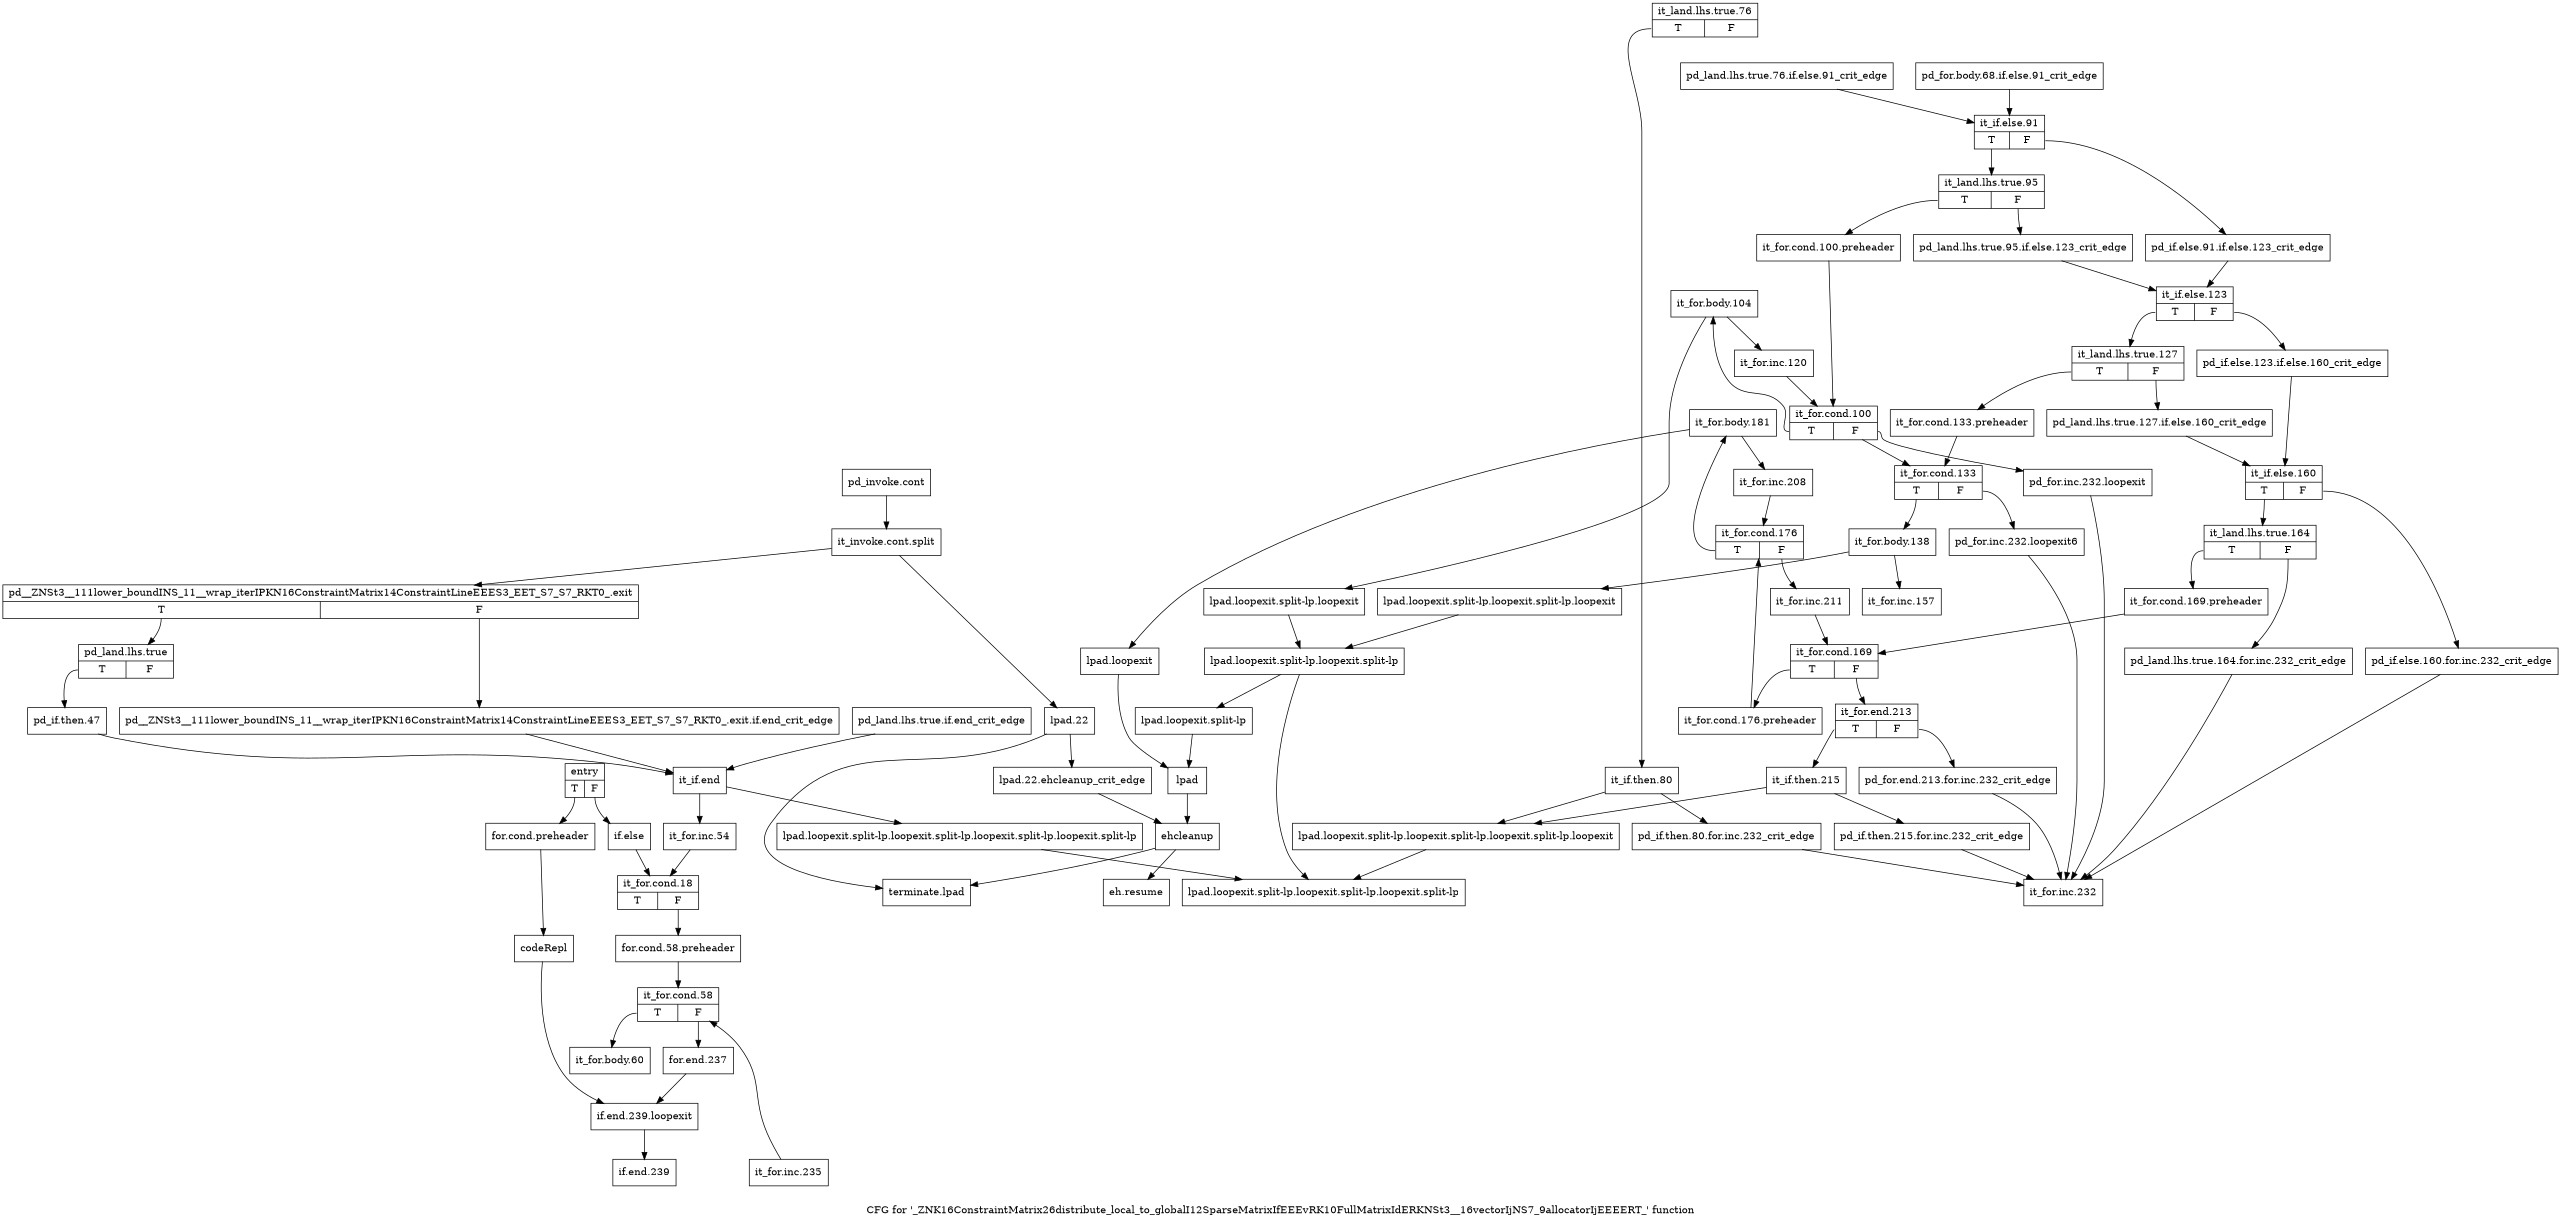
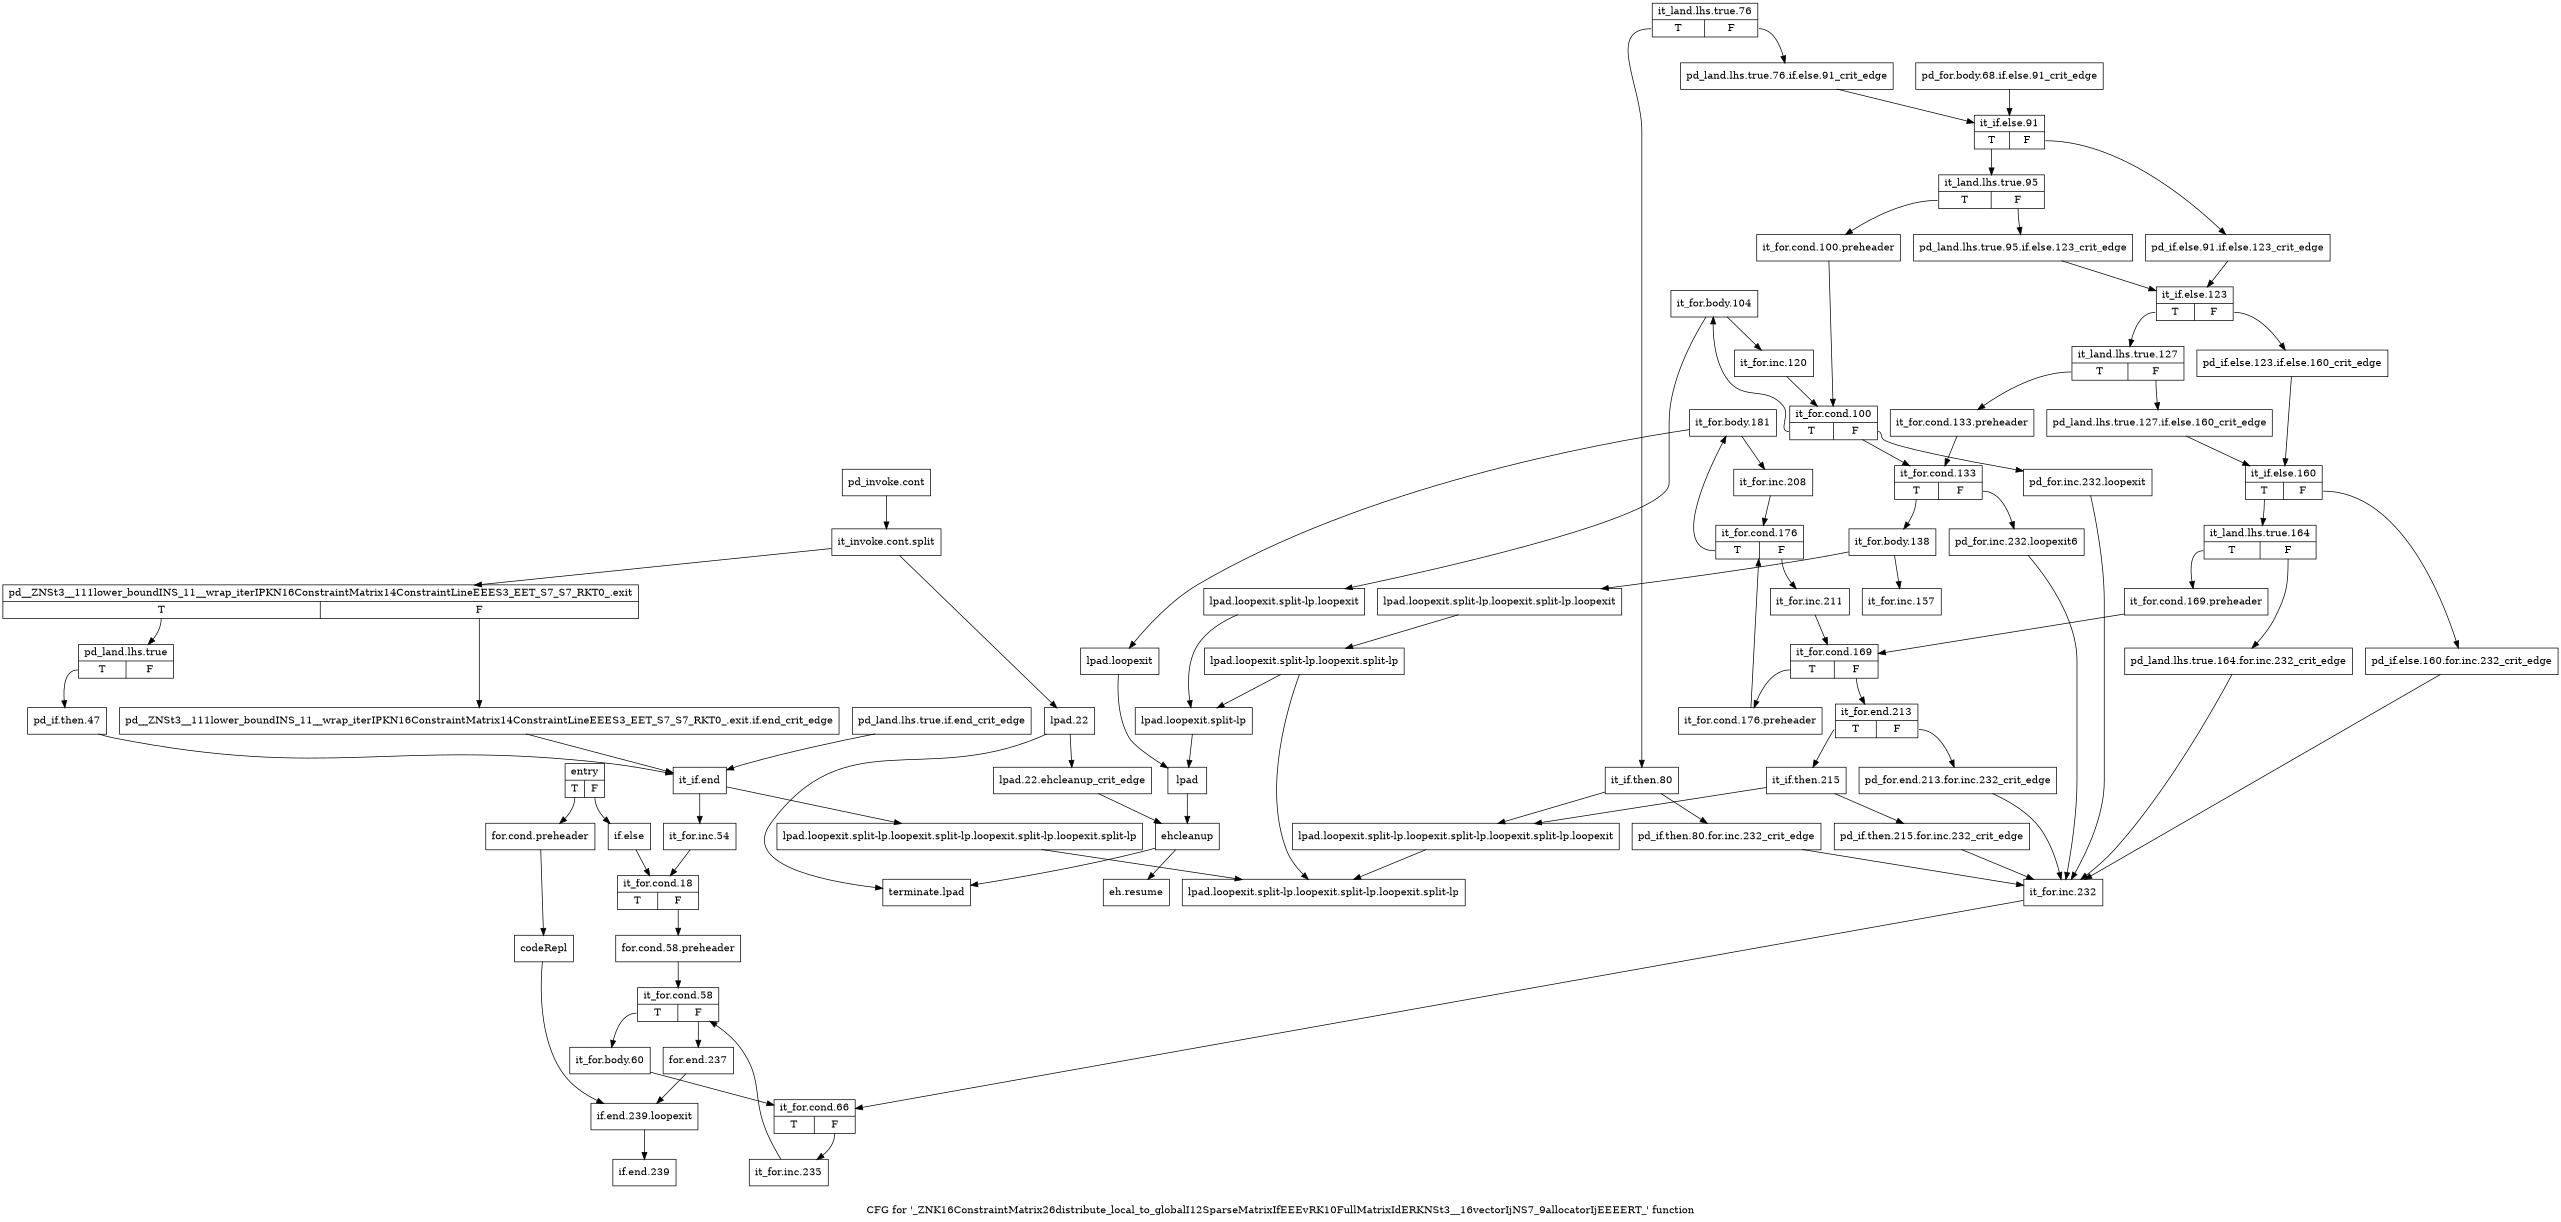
none -> (1775, 38)
(1293, 628) -> (1196, 648)
none -> (815, 1117)
